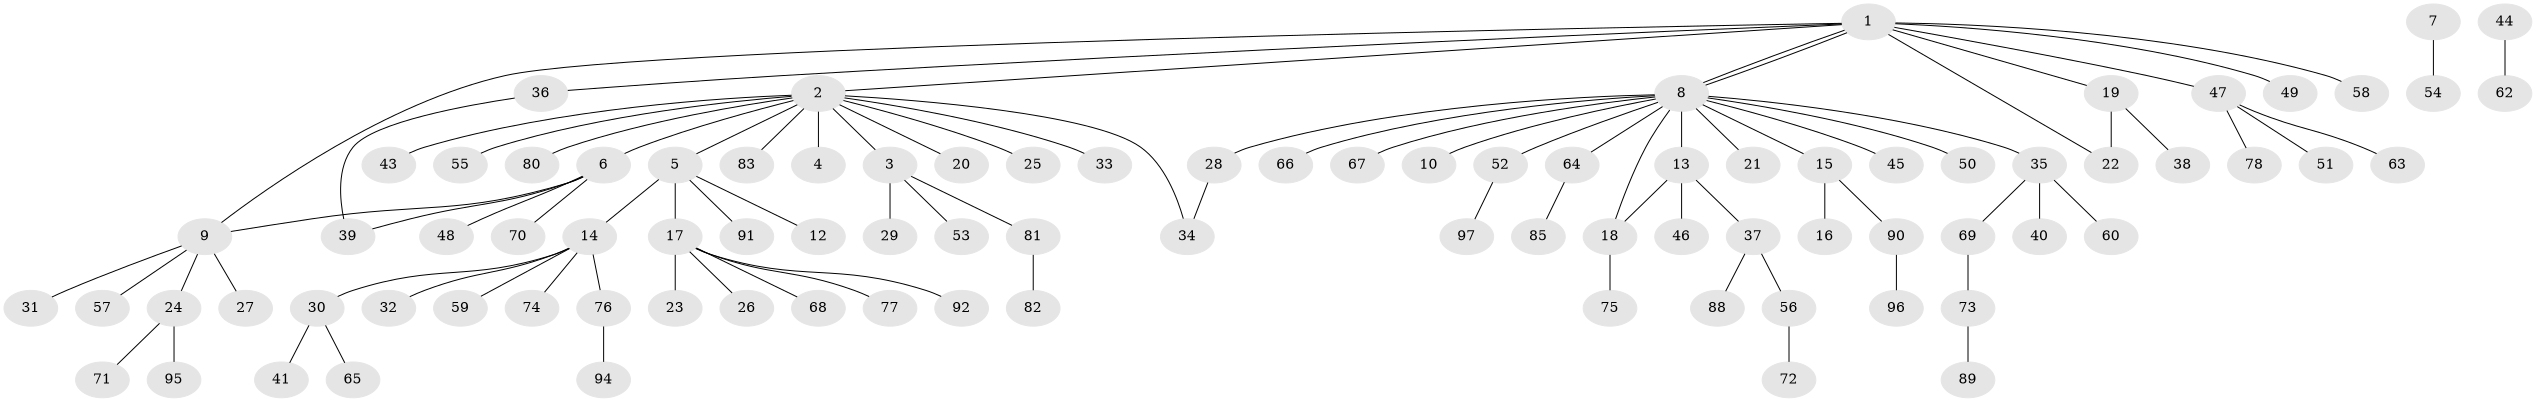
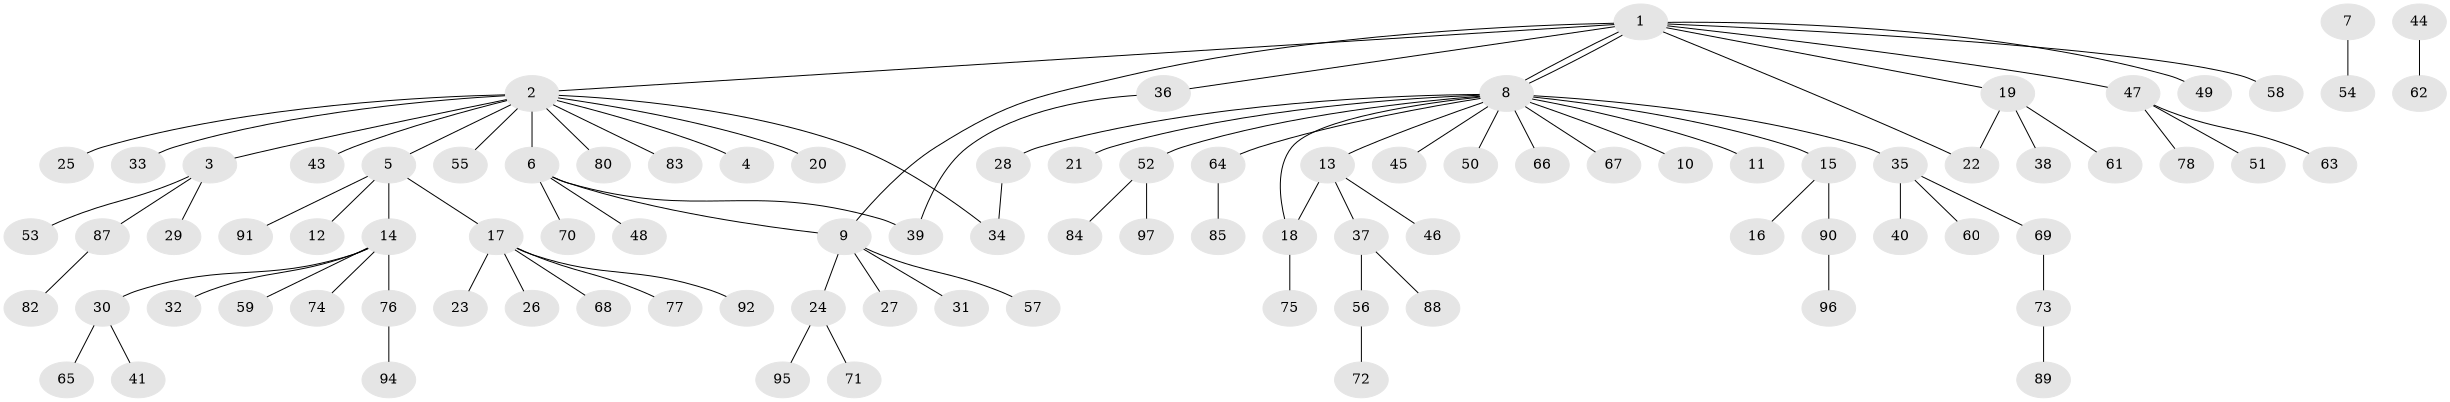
none -> (1757, 165)
none -> (2115, 165)
(1033, 237) -> (102, 237)
none -> (1075, 237)
